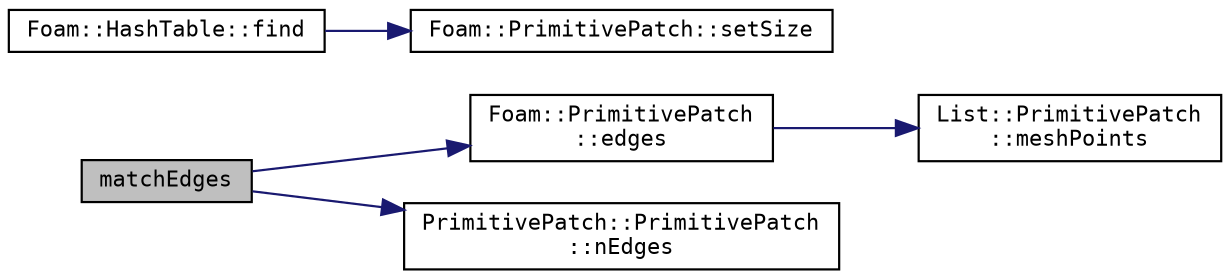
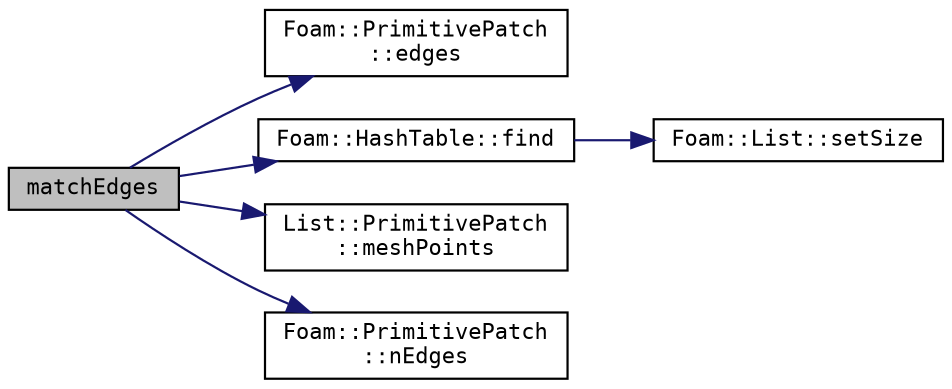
(622, 31) -> (798, 140)
(835, 128) -> (211, 206)
none -> (217, 170)
(622, 236) -> (416, 346)
